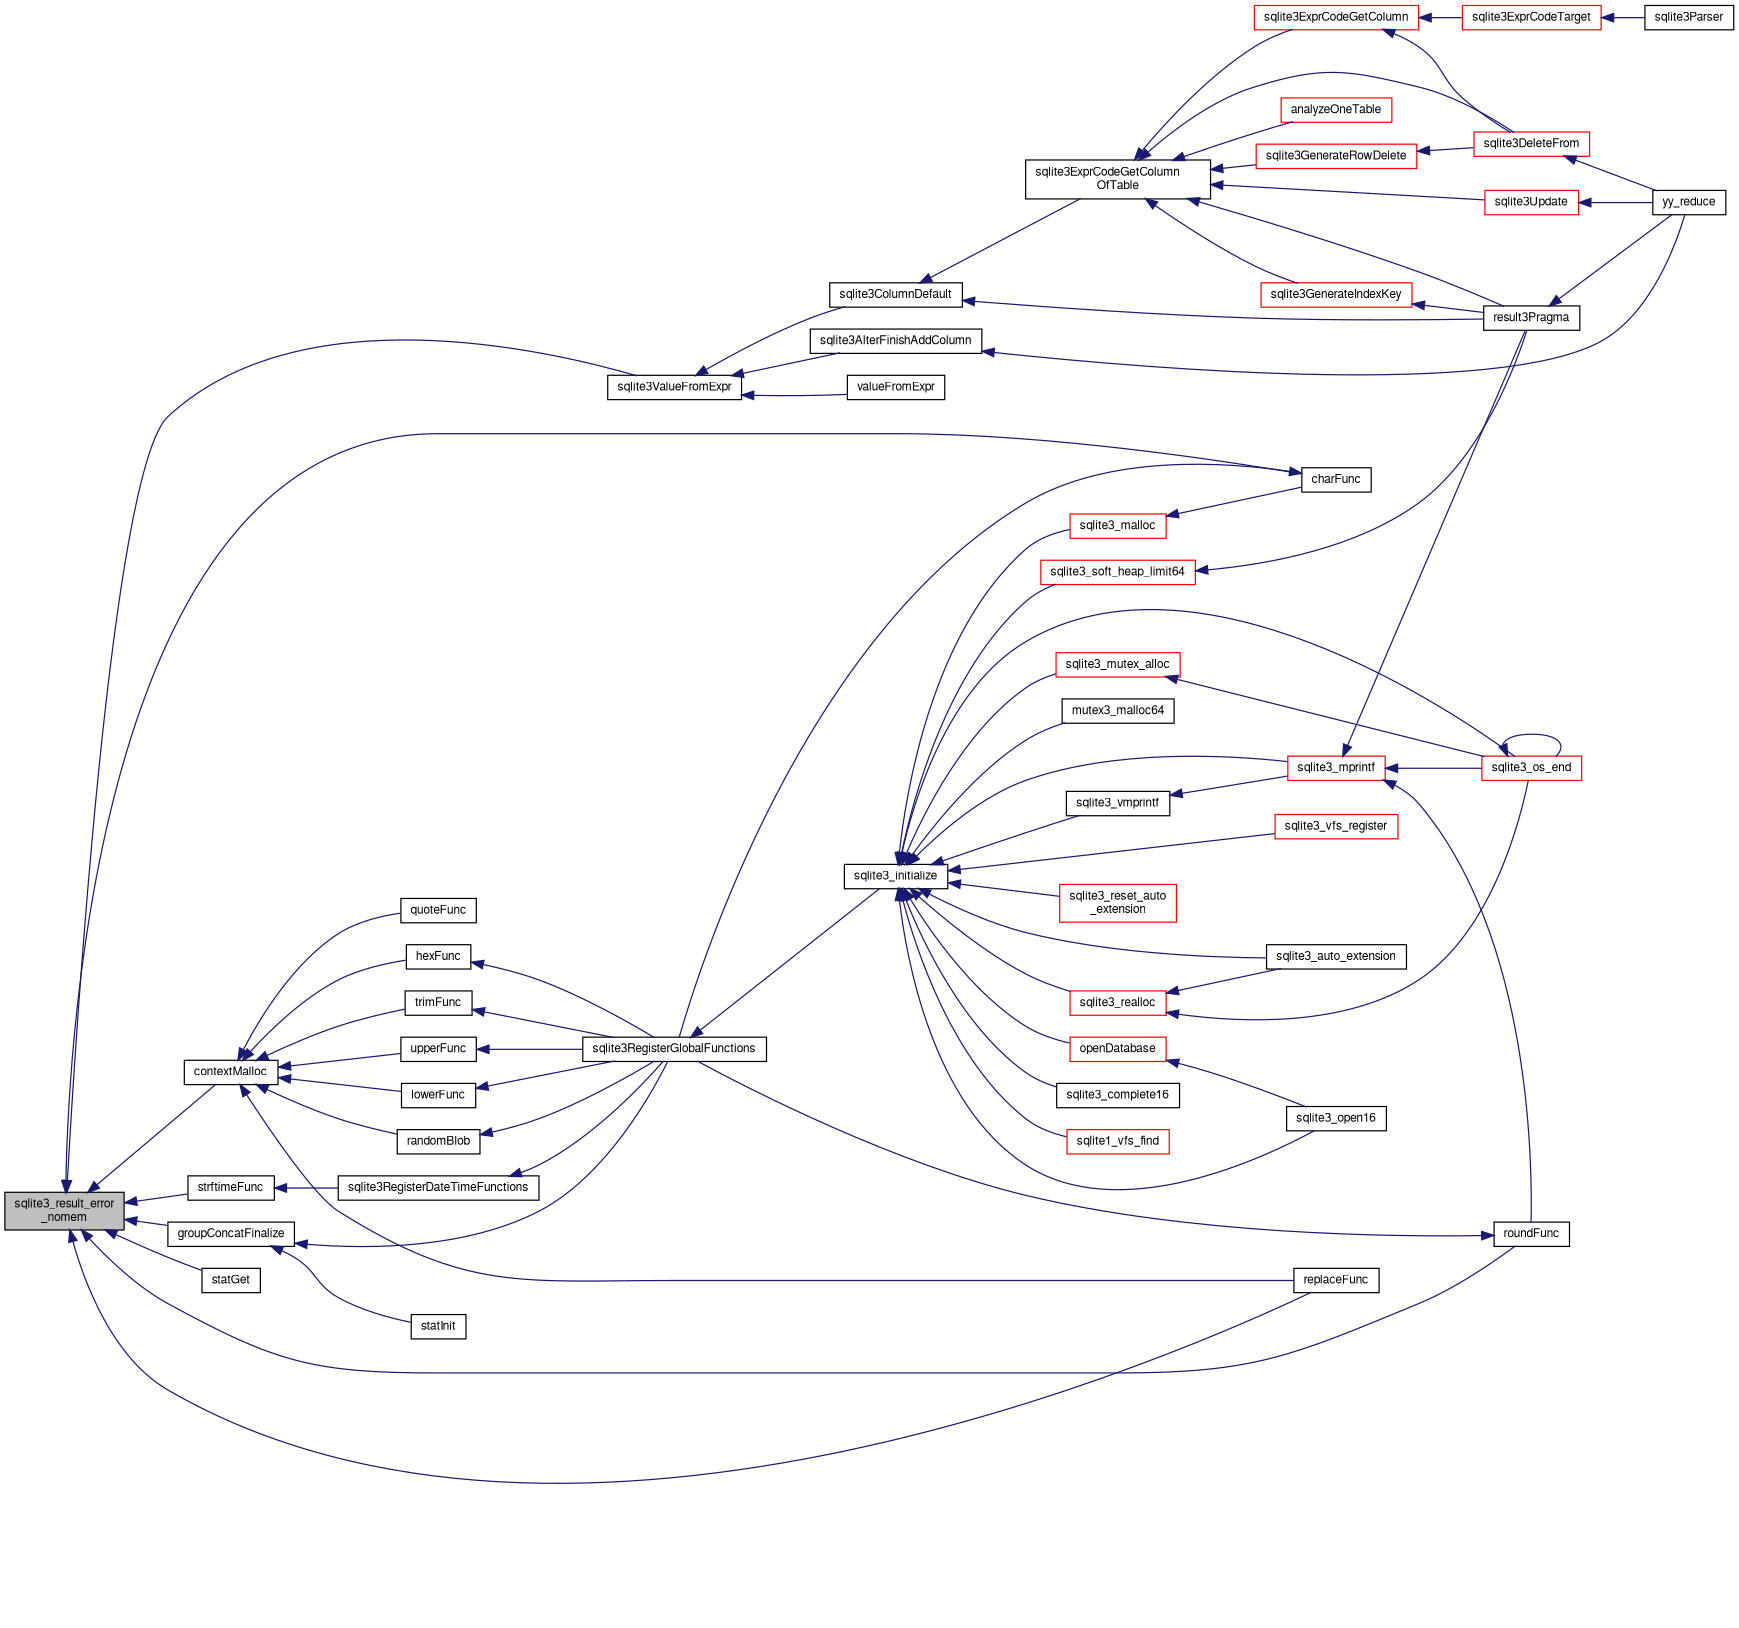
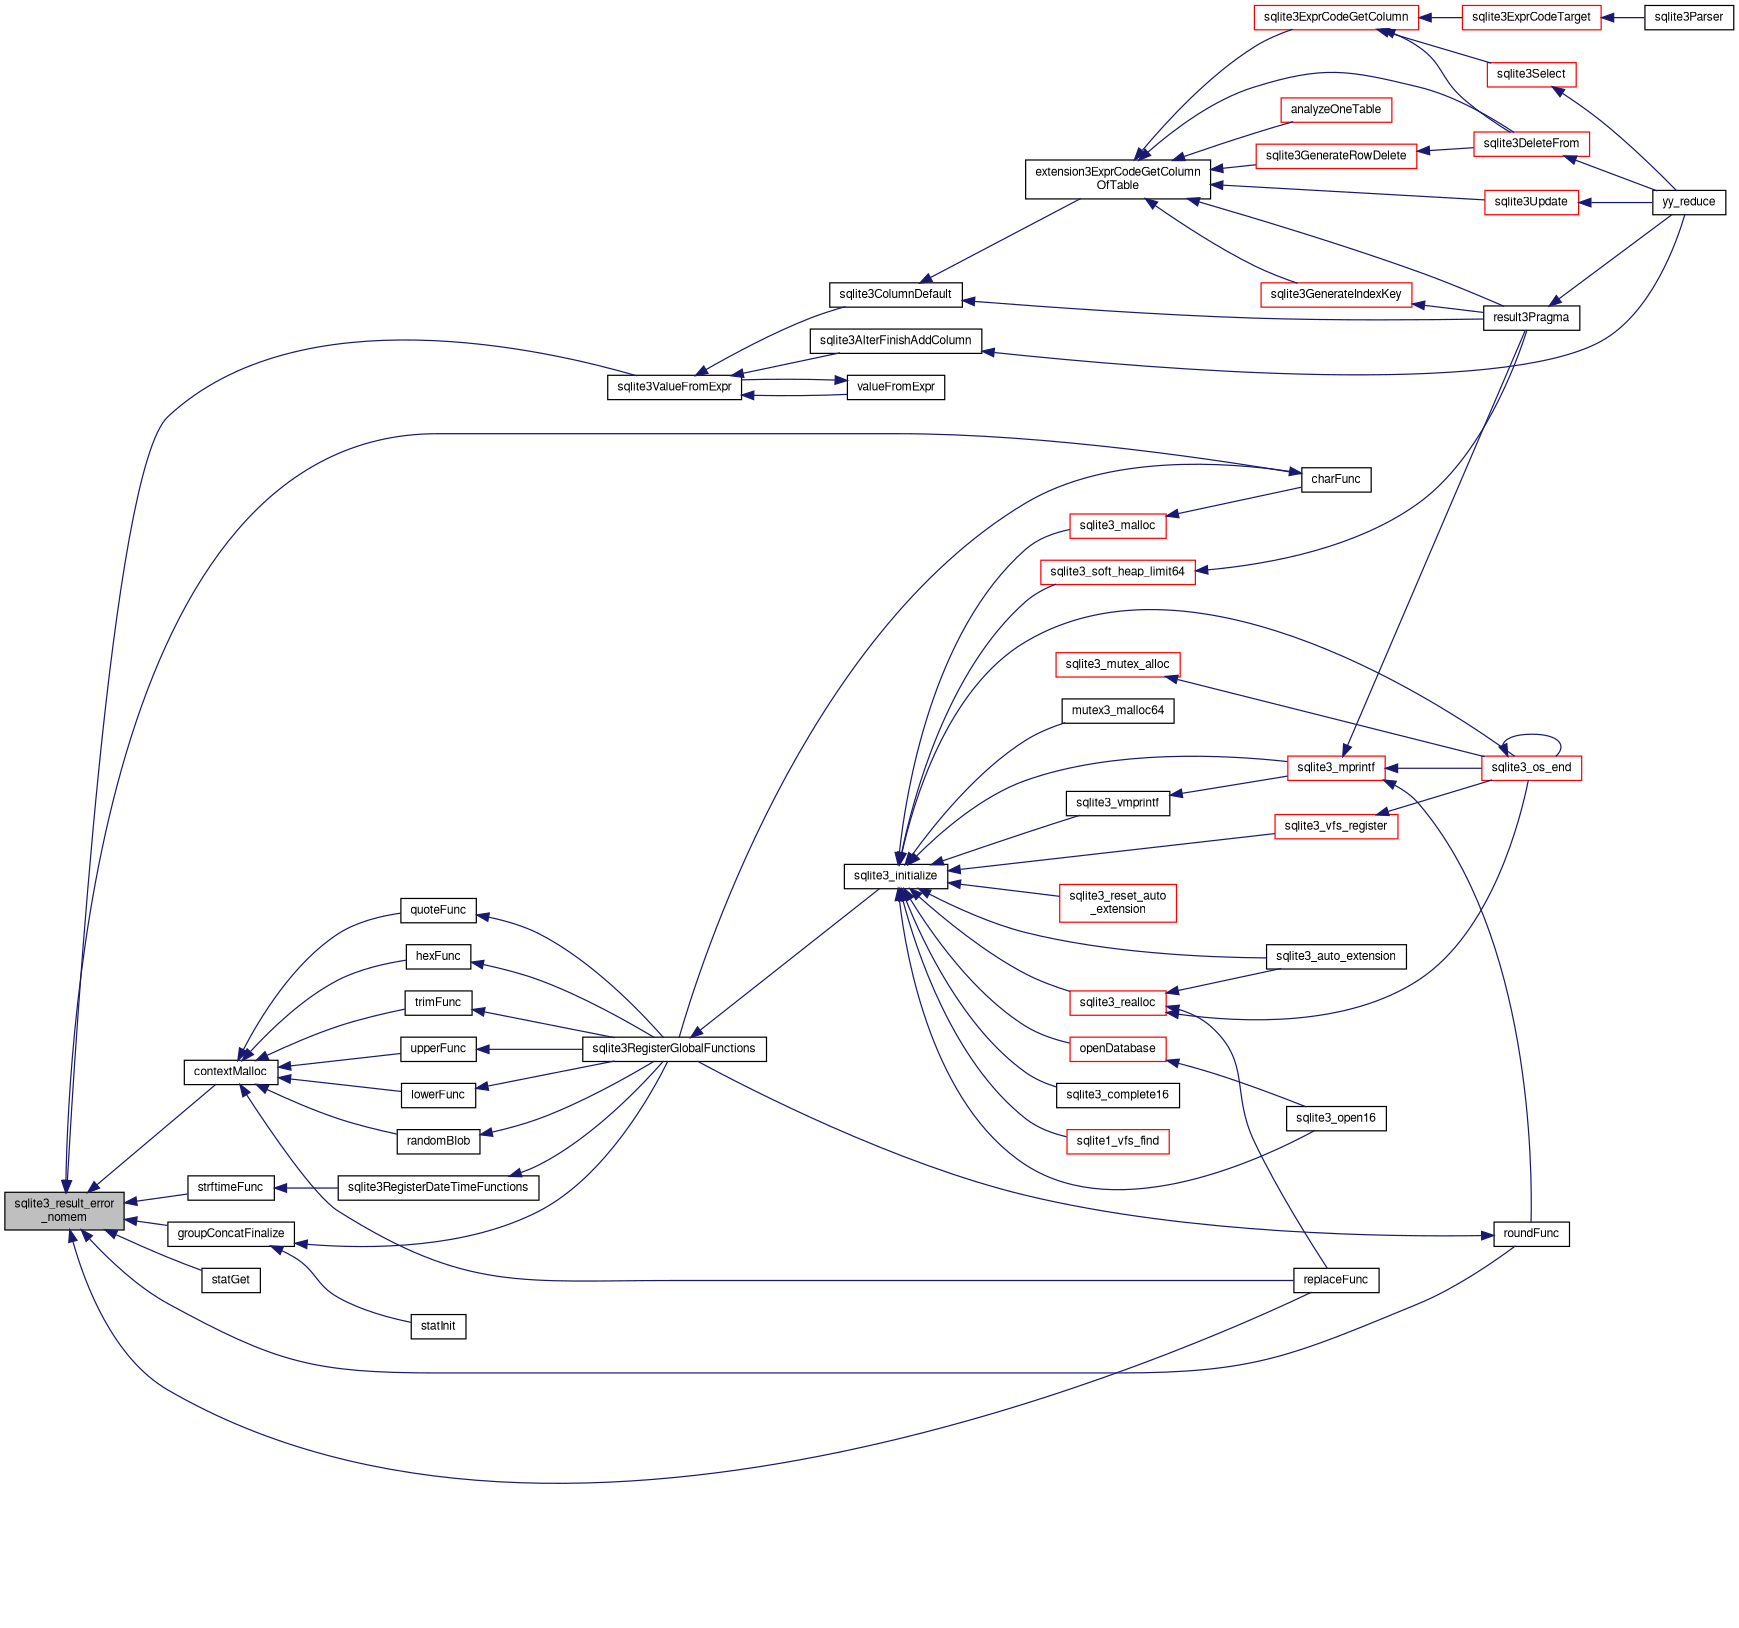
none -> (1532, 75)
(1118, 179) -> (1118, 179)
none -> (788, 379)
(965, 749) -> none
none -> (1440, 796)
none -> (585, 964)
none -> (1251, 1134)
